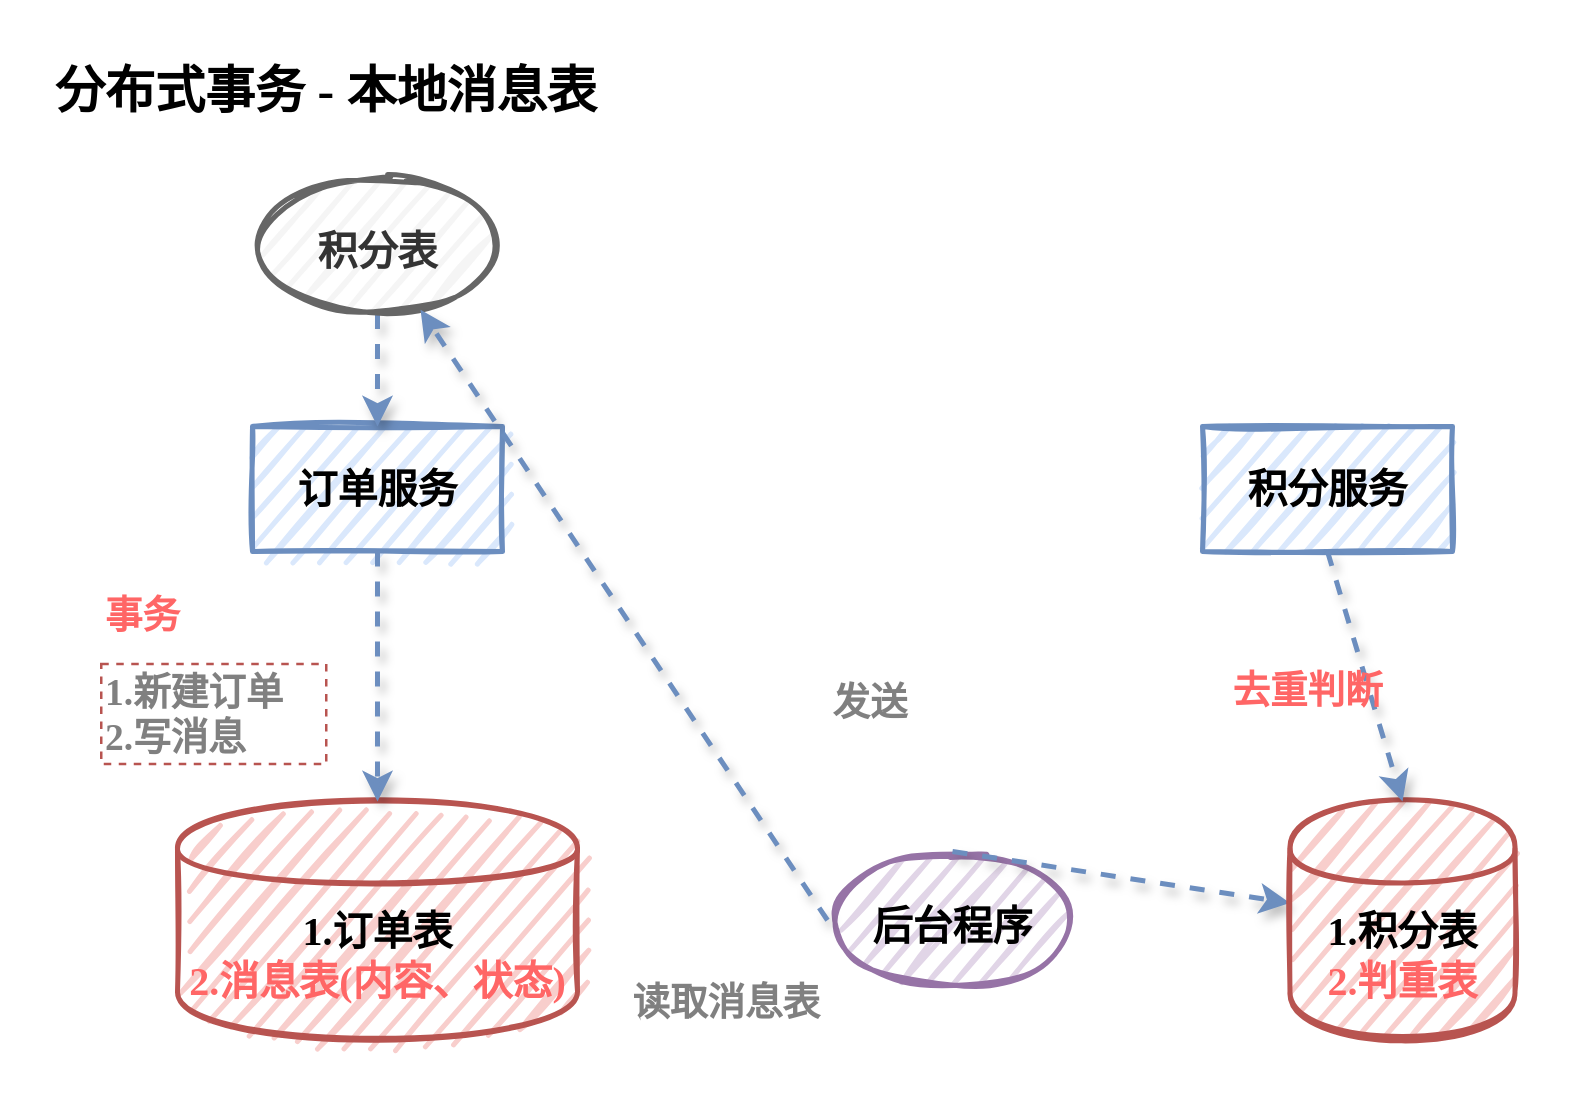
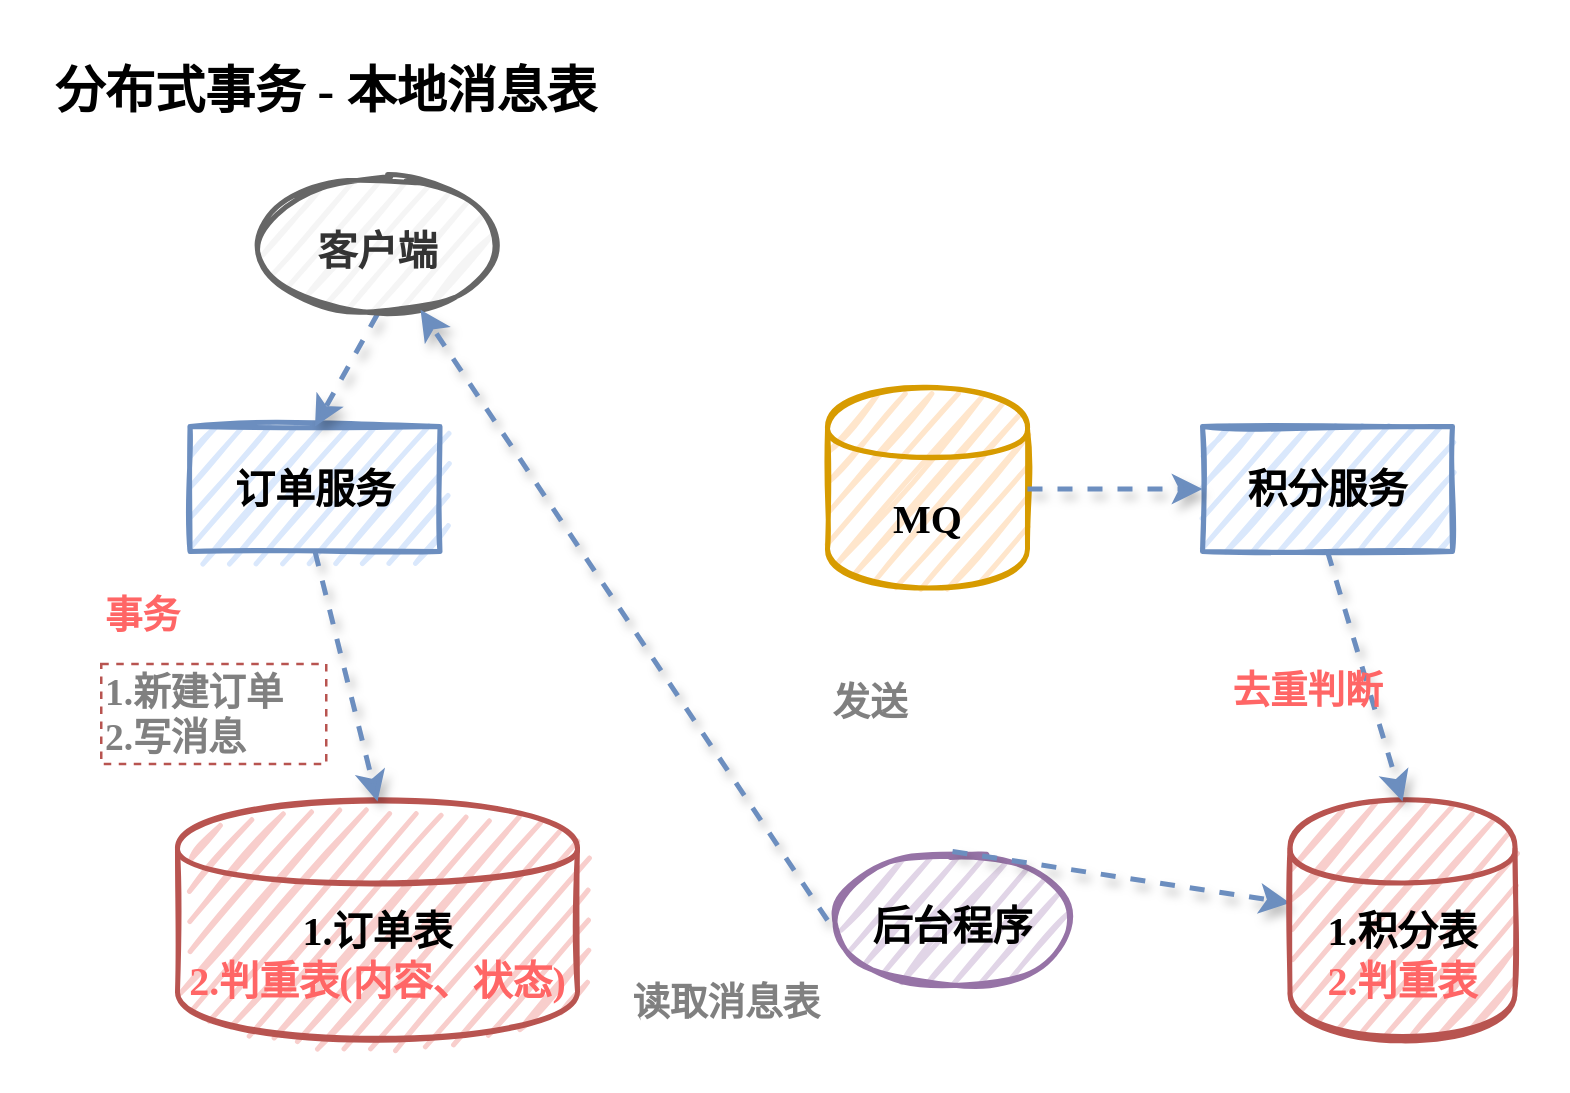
(379, 246) -> (379, 246)
(378, 489) -> (315, 489)
none -> (928, 489)
none -> (1064, 489)
(379, 956) -> (379, 956)
